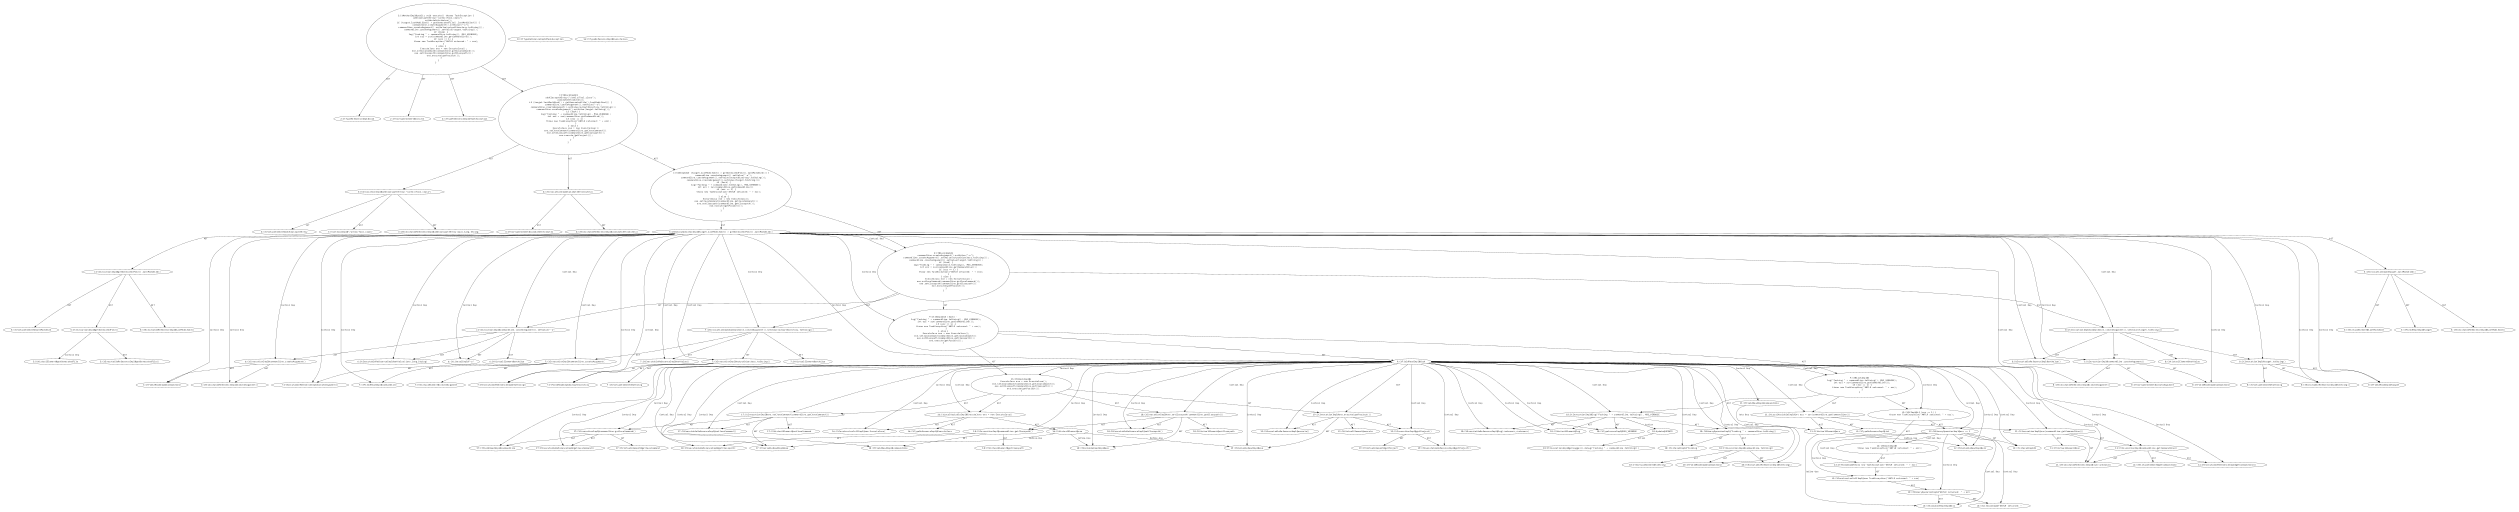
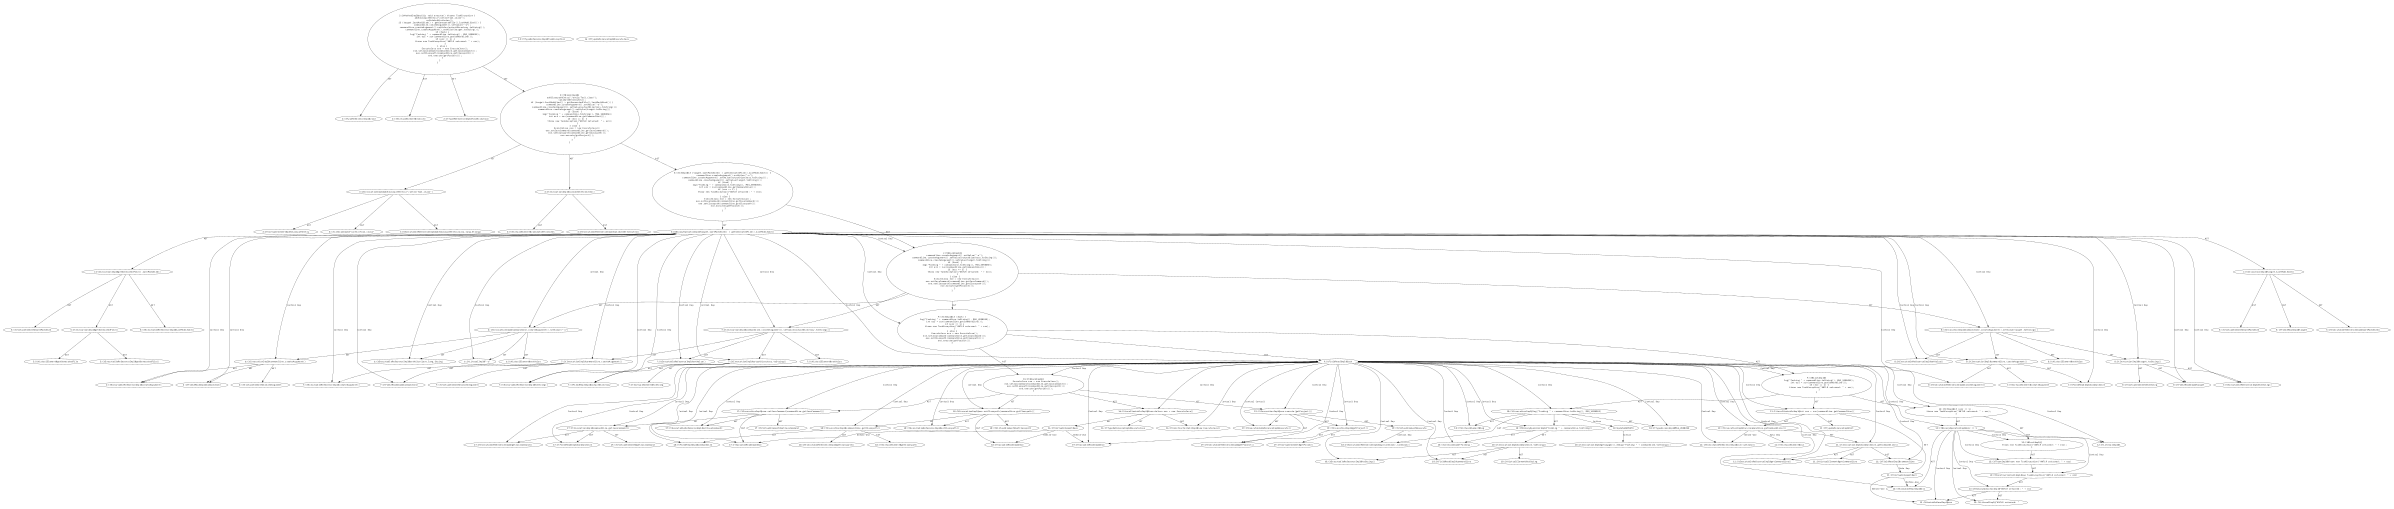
(72, 355) -> (67, 355)
(992, 365) -> none
(1209, 366) -> none
none -> (260, 385)
(1398, 385) -> (1319, 385)
(1461, 390) -> (1393, 436)
(1318, 403) -> (1255, 402)
(2059, 438) -> (1775, 435)
(2091, 448) -> (1750, 435)
(2116, 456) -> (1880, 453)
